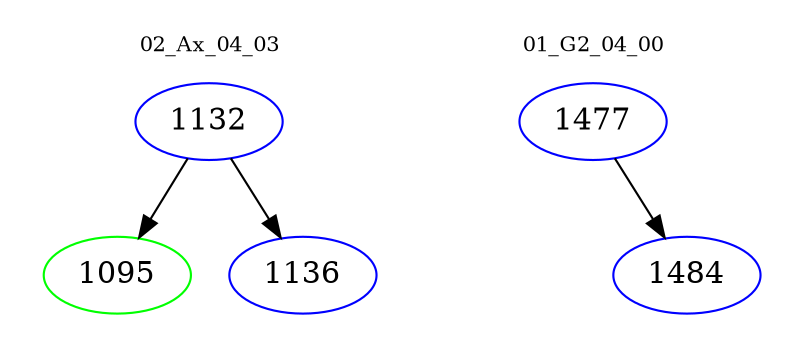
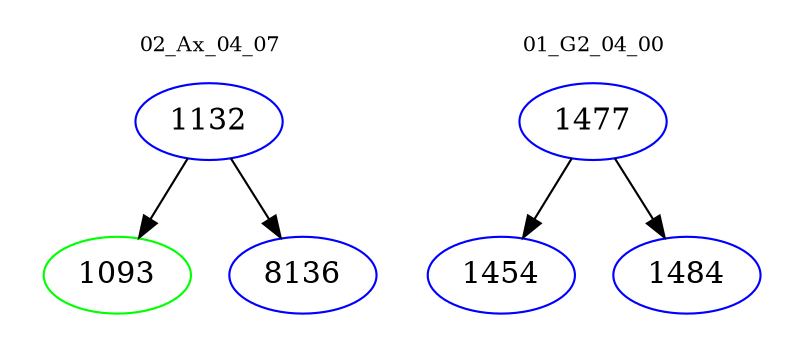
(210, 46) -> (210, 46)
(117, 275) -> (117, 275)
(303, 275) -> (303, 275)
none -> (501, 275)
